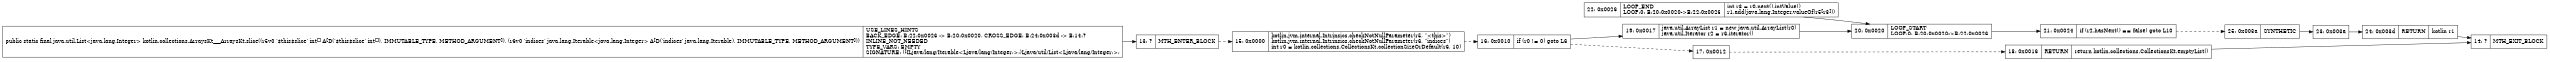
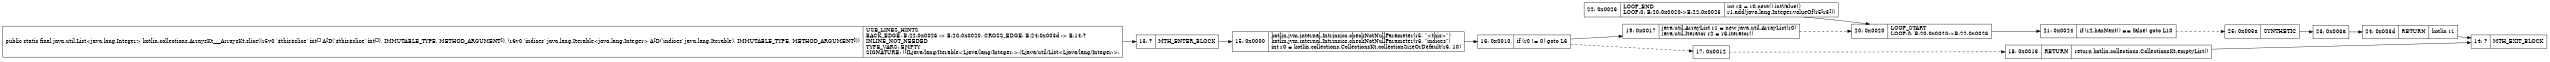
(1824, 31) -> (1824, 31)
(1224, 42) -> (1224, 42)
(1469, 42) -> (1469, 42)
